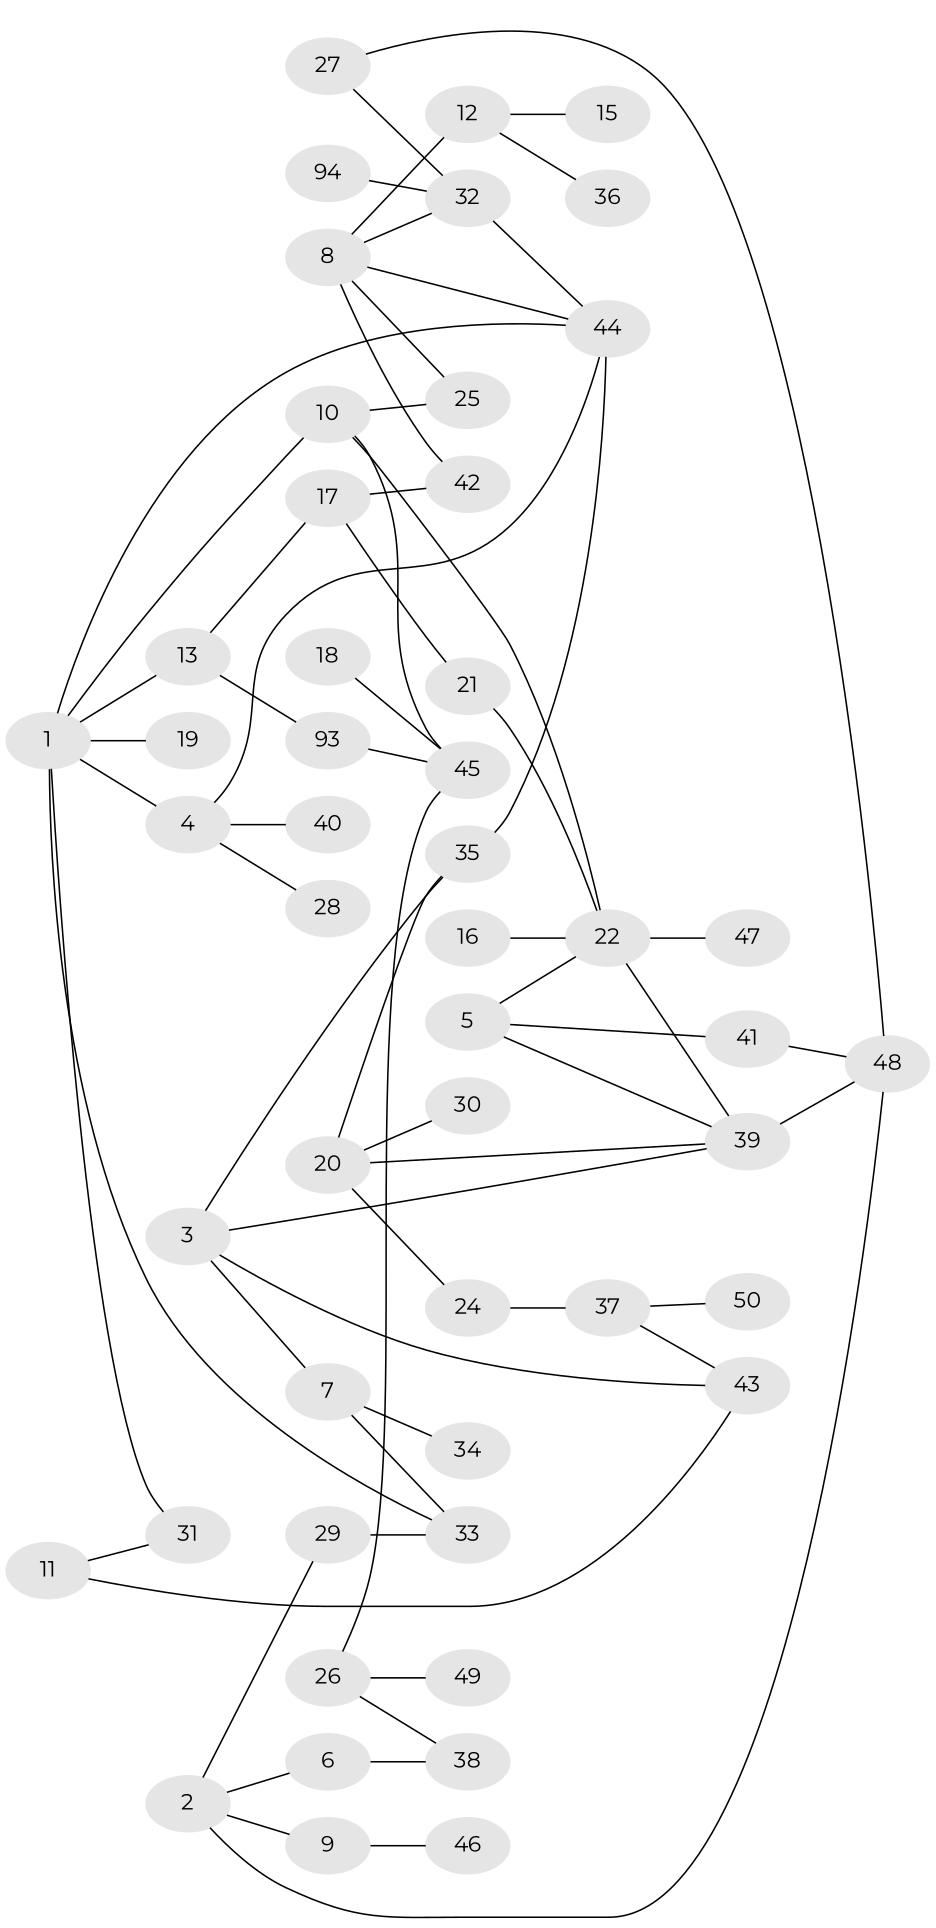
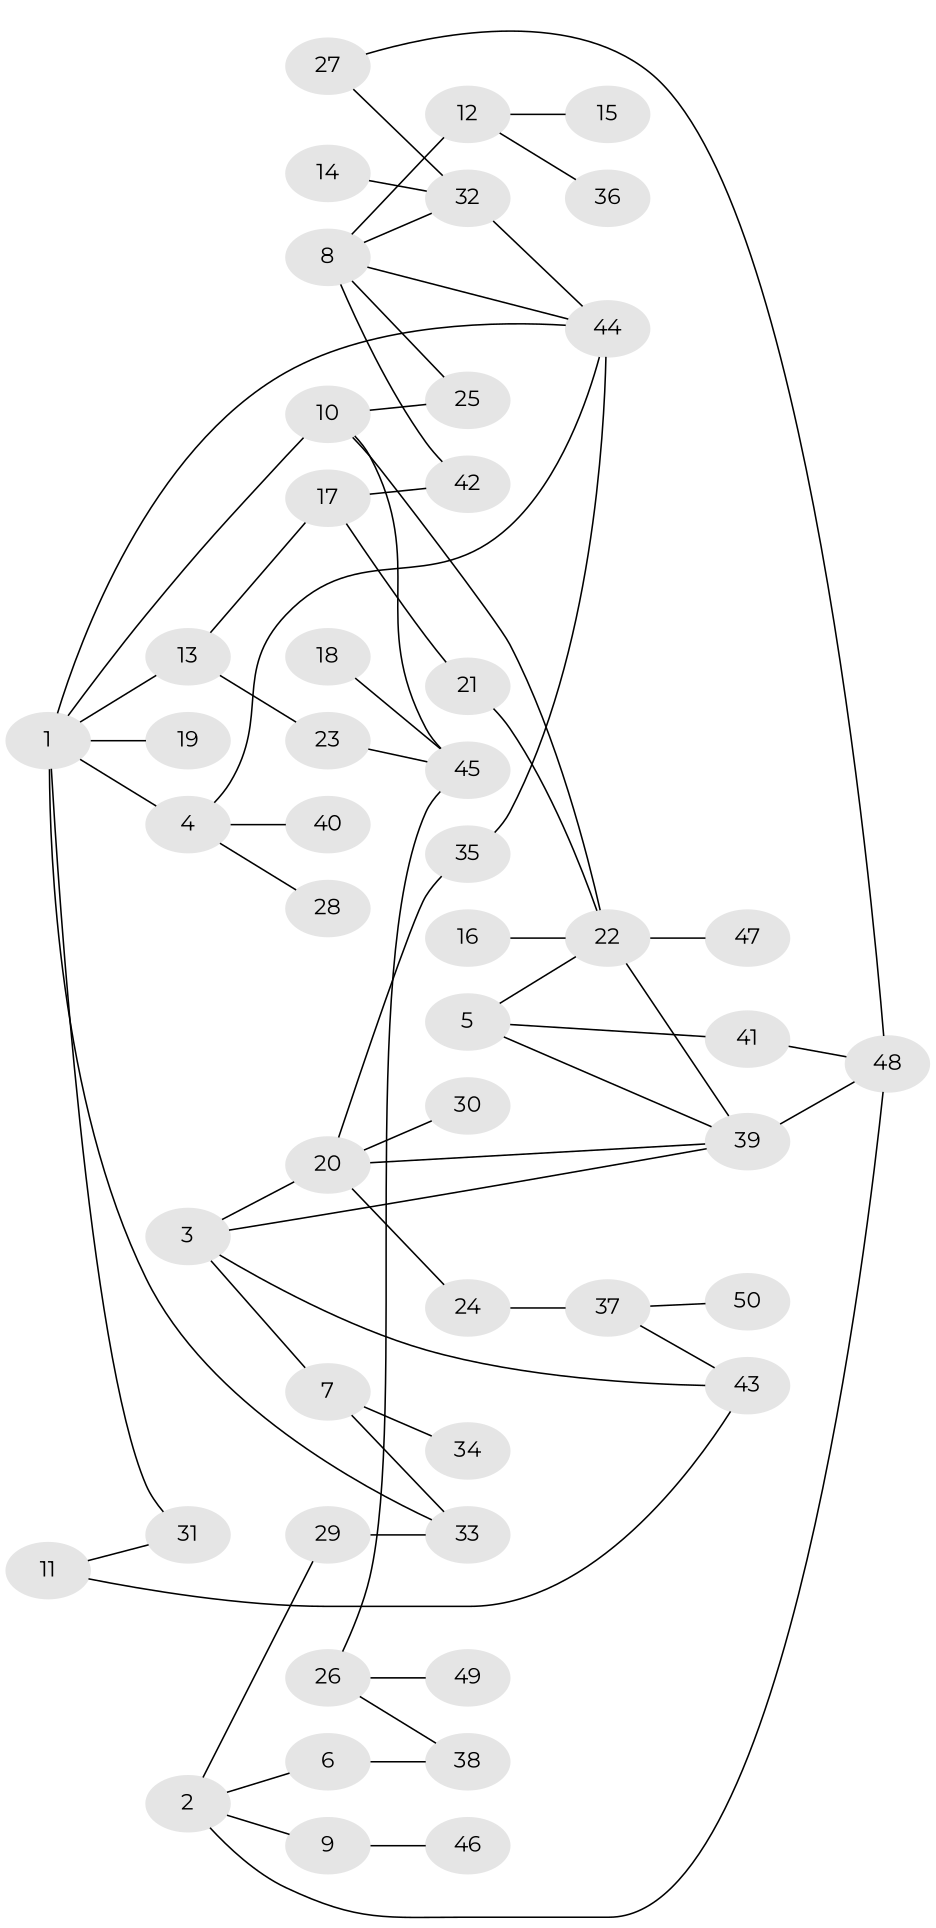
(328, 173) -> (328, 173)
(328, 741) -> (328, 741)
(318, 1040) -> (258, 1201)
